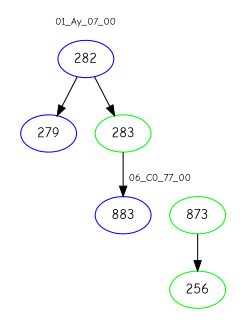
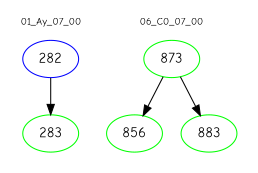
(49, 133) -> none
(123, 175) -> (188, 92)
(160, 178) -> (172, 22)
(123, 215) -> (209, 133)
(198, 290) -> (135, 133)
